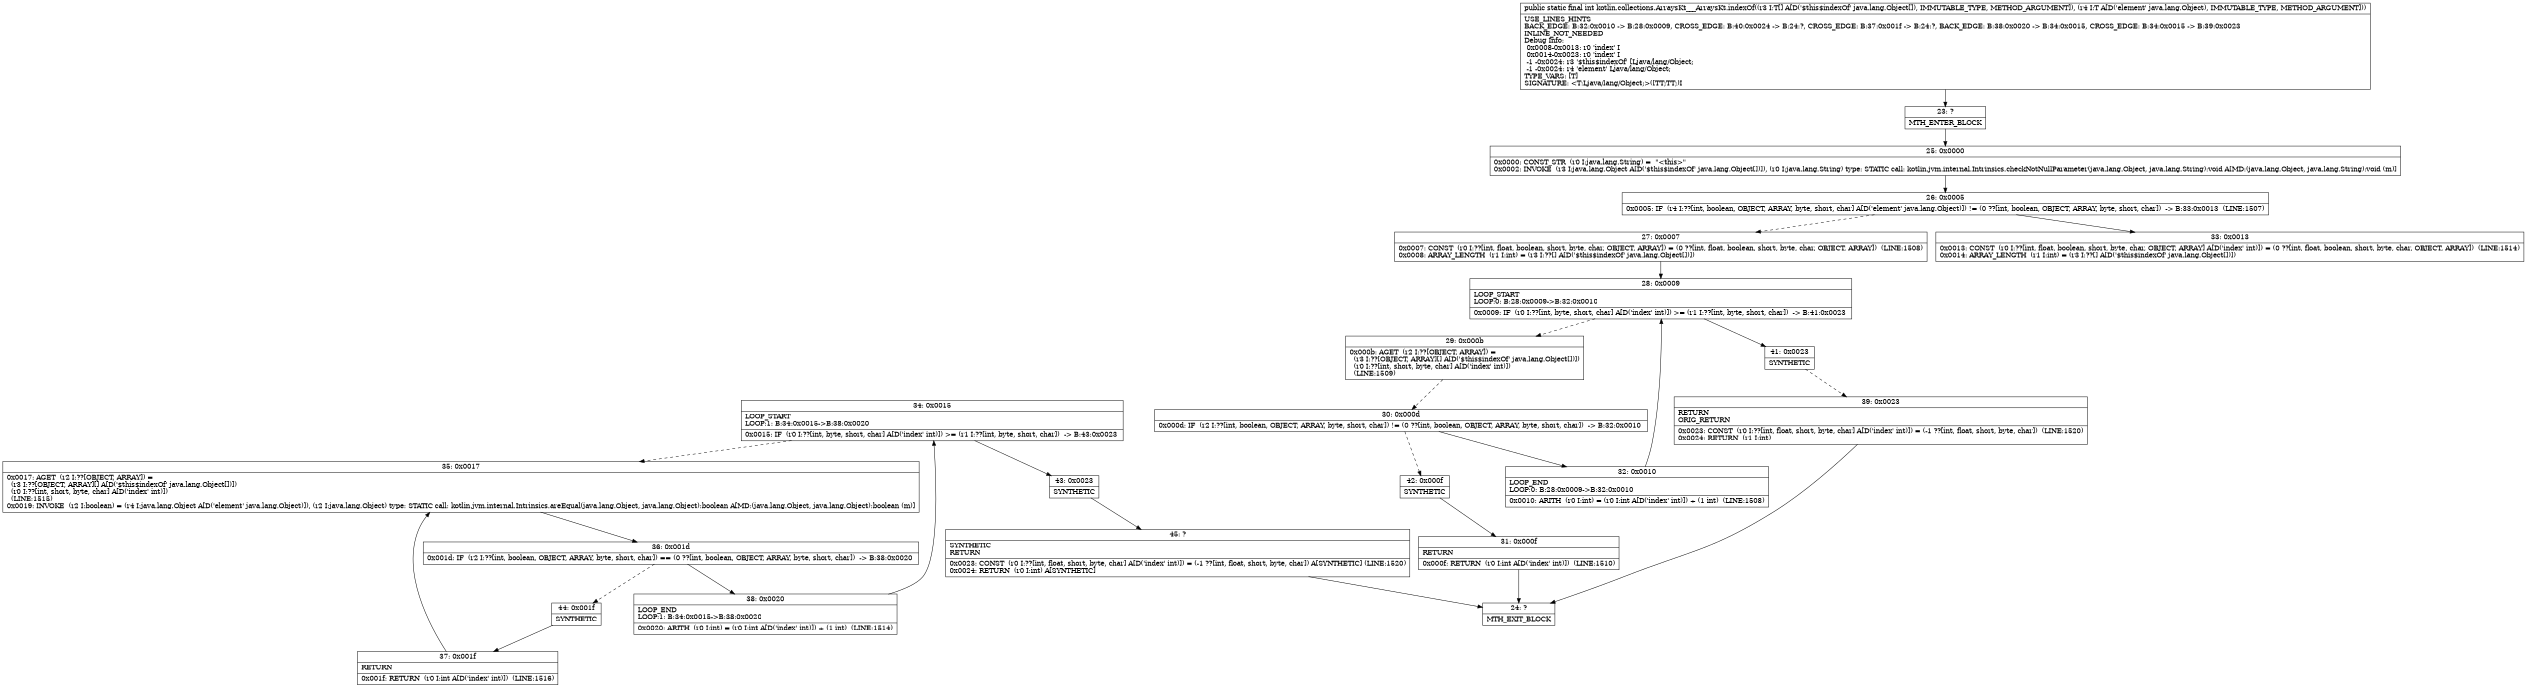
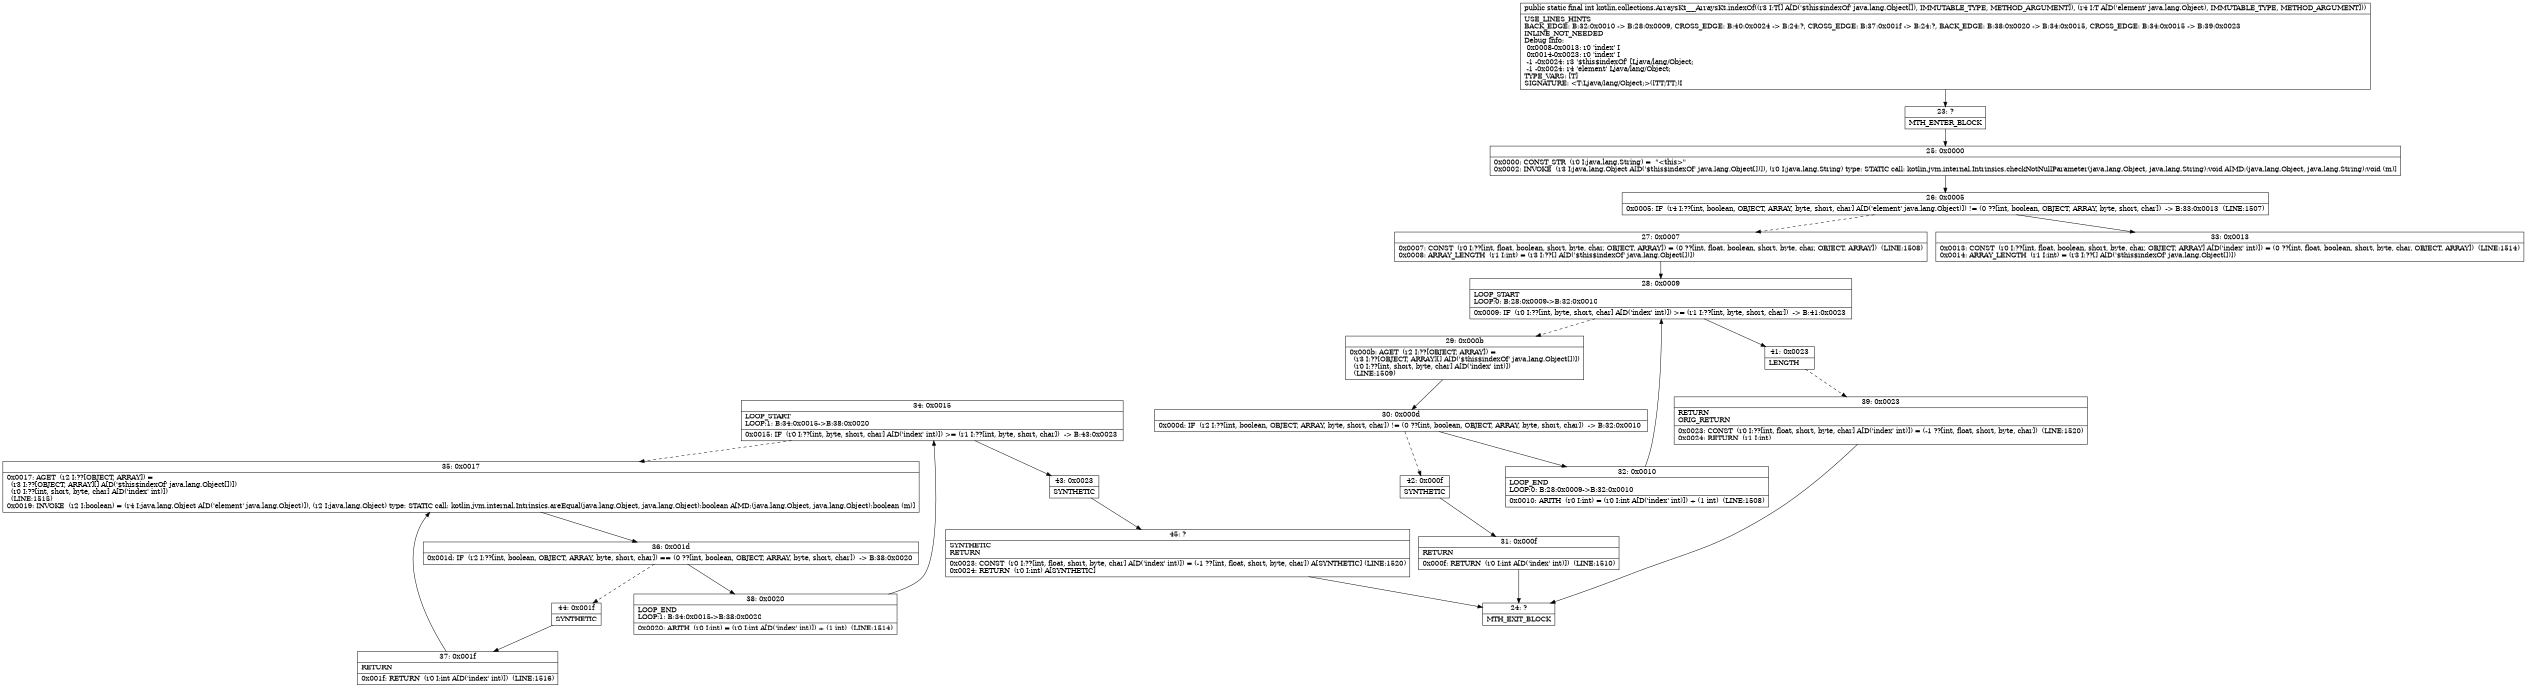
(1790, 363) -> (1784, 363)
(1429, 393) -> (1429, 393)
